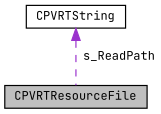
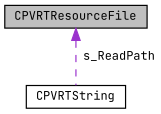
(76, 63) -> (76, 63)
